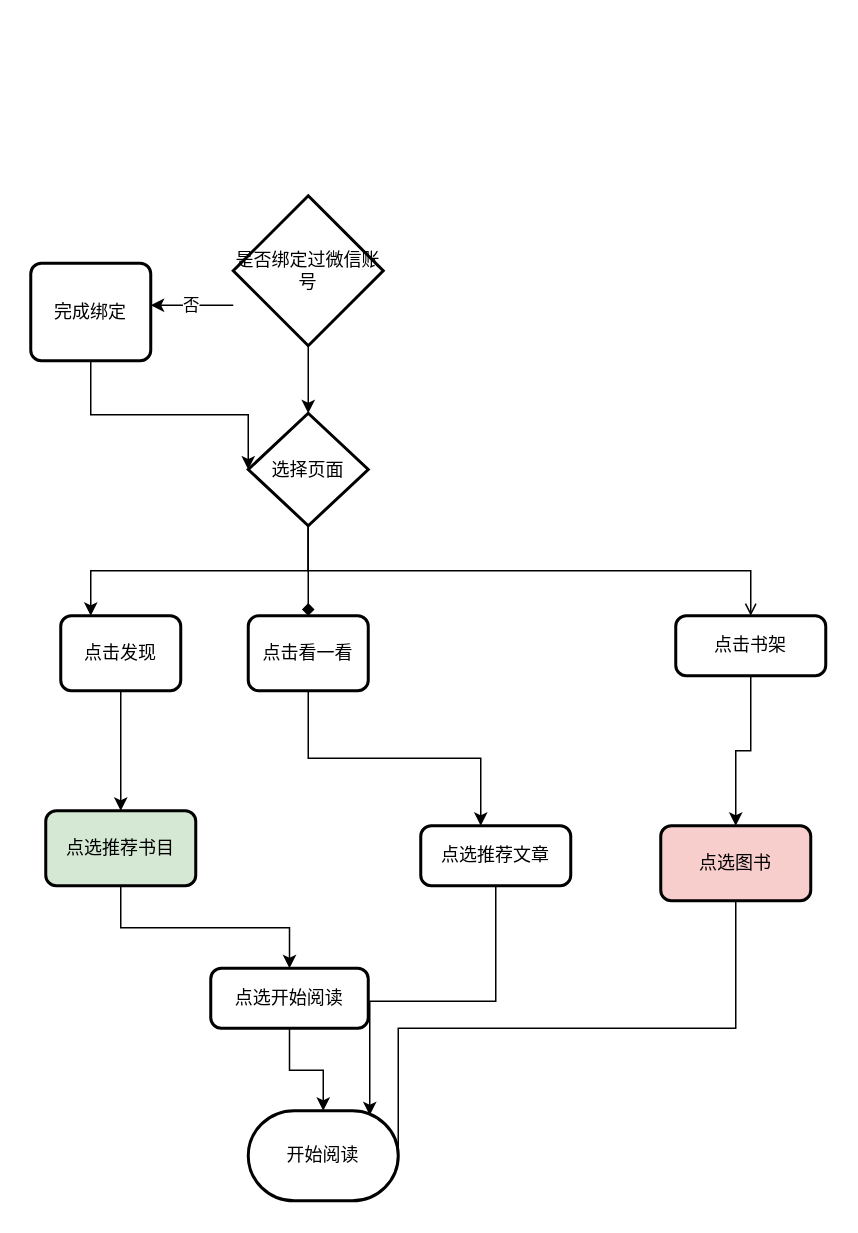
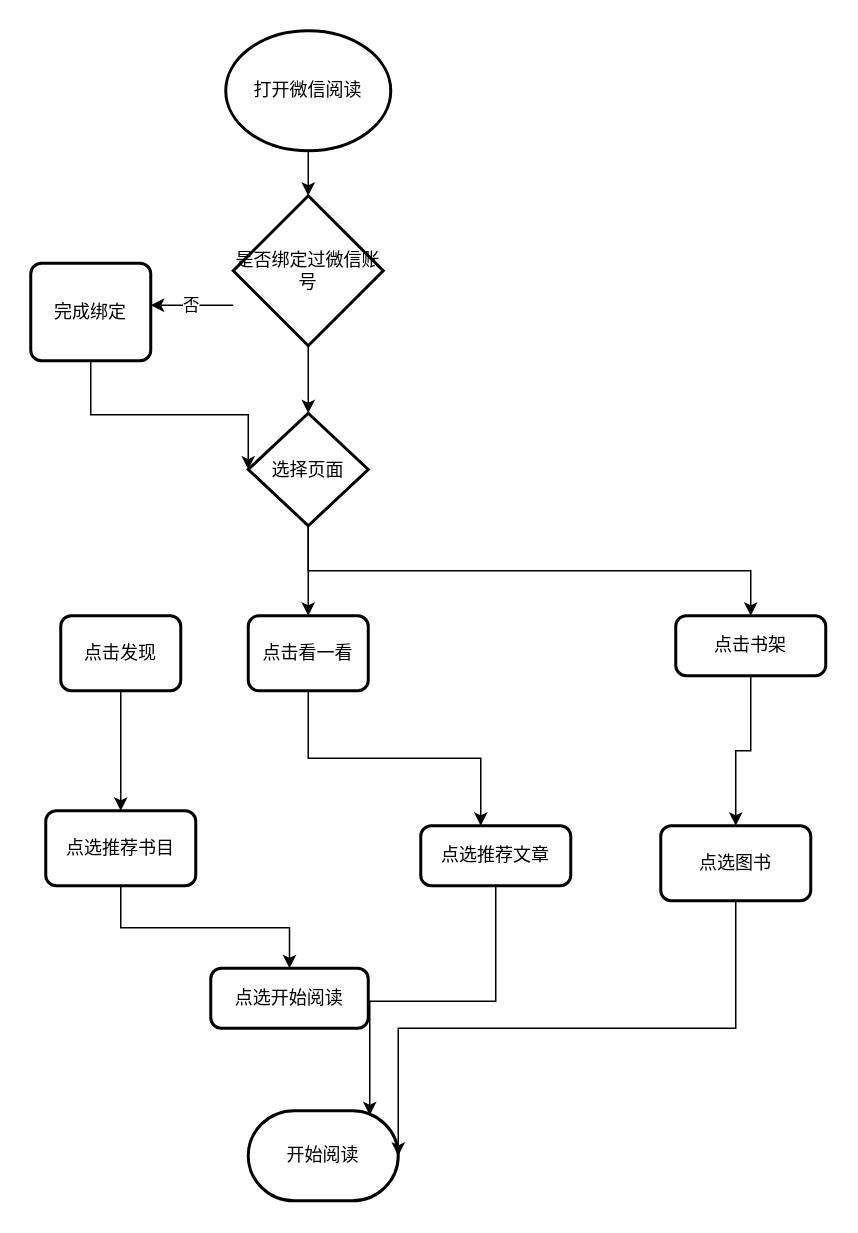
none -> (308, 91)
none -> (308, 179)
(181, 571) -> none
(308, 603) -> (308, 604)
(751, 606) -> (751, 604)
(121, 848) -> (121, 848)
(736, 863) -> (736, 863)
(300, 1070) -> none
(398, 1147) -> (398, 1144)
